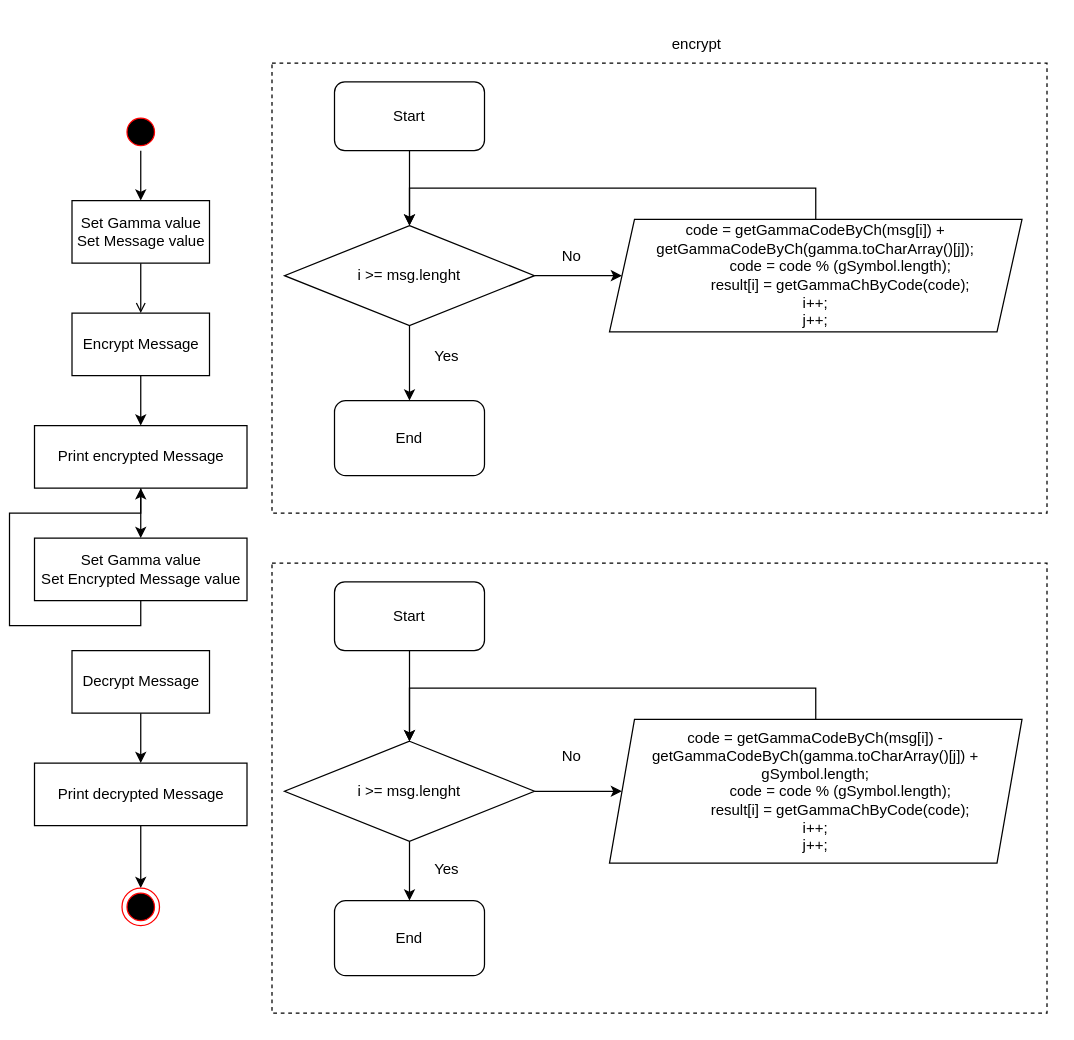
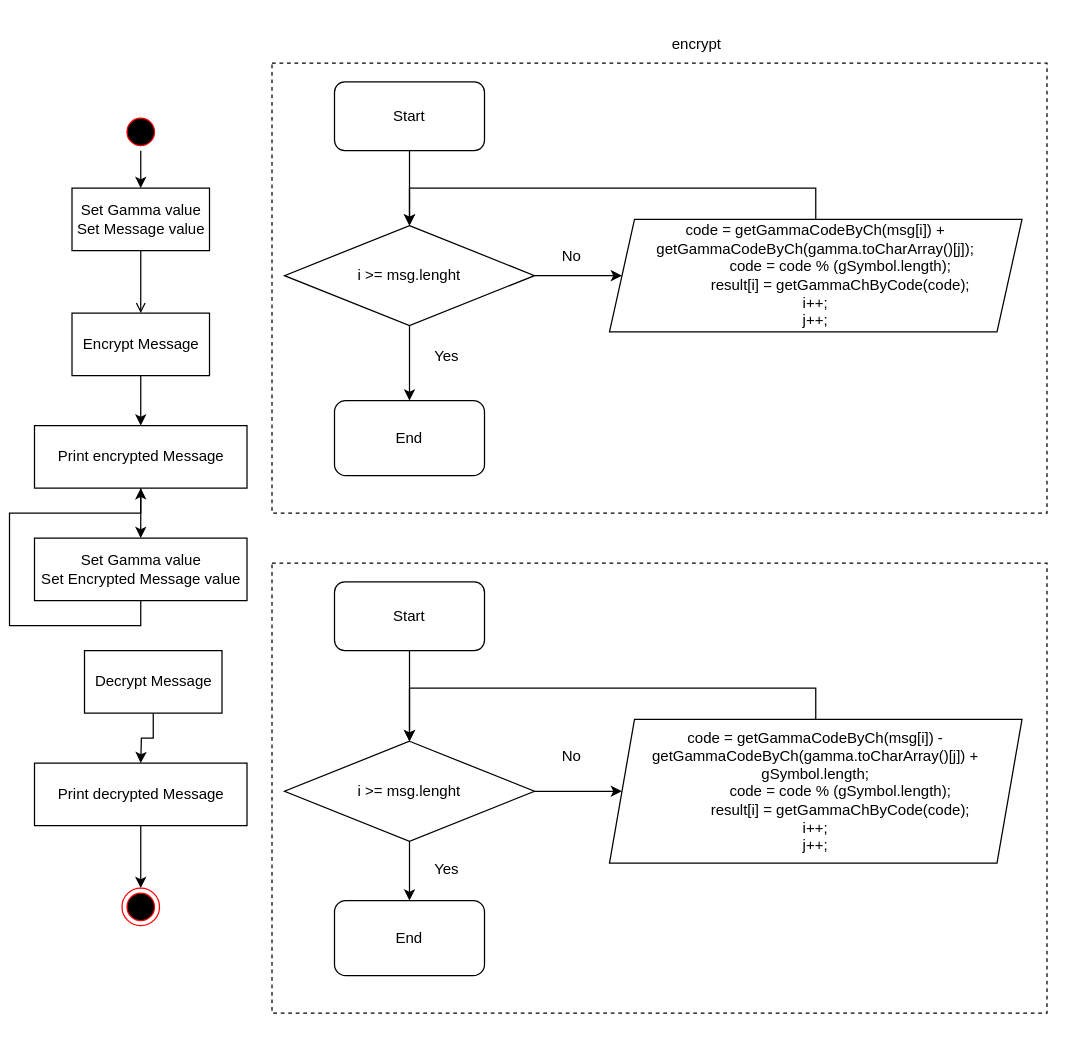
(141, 232) -> (141, 219)
(141, 682) -> (153, 682)
